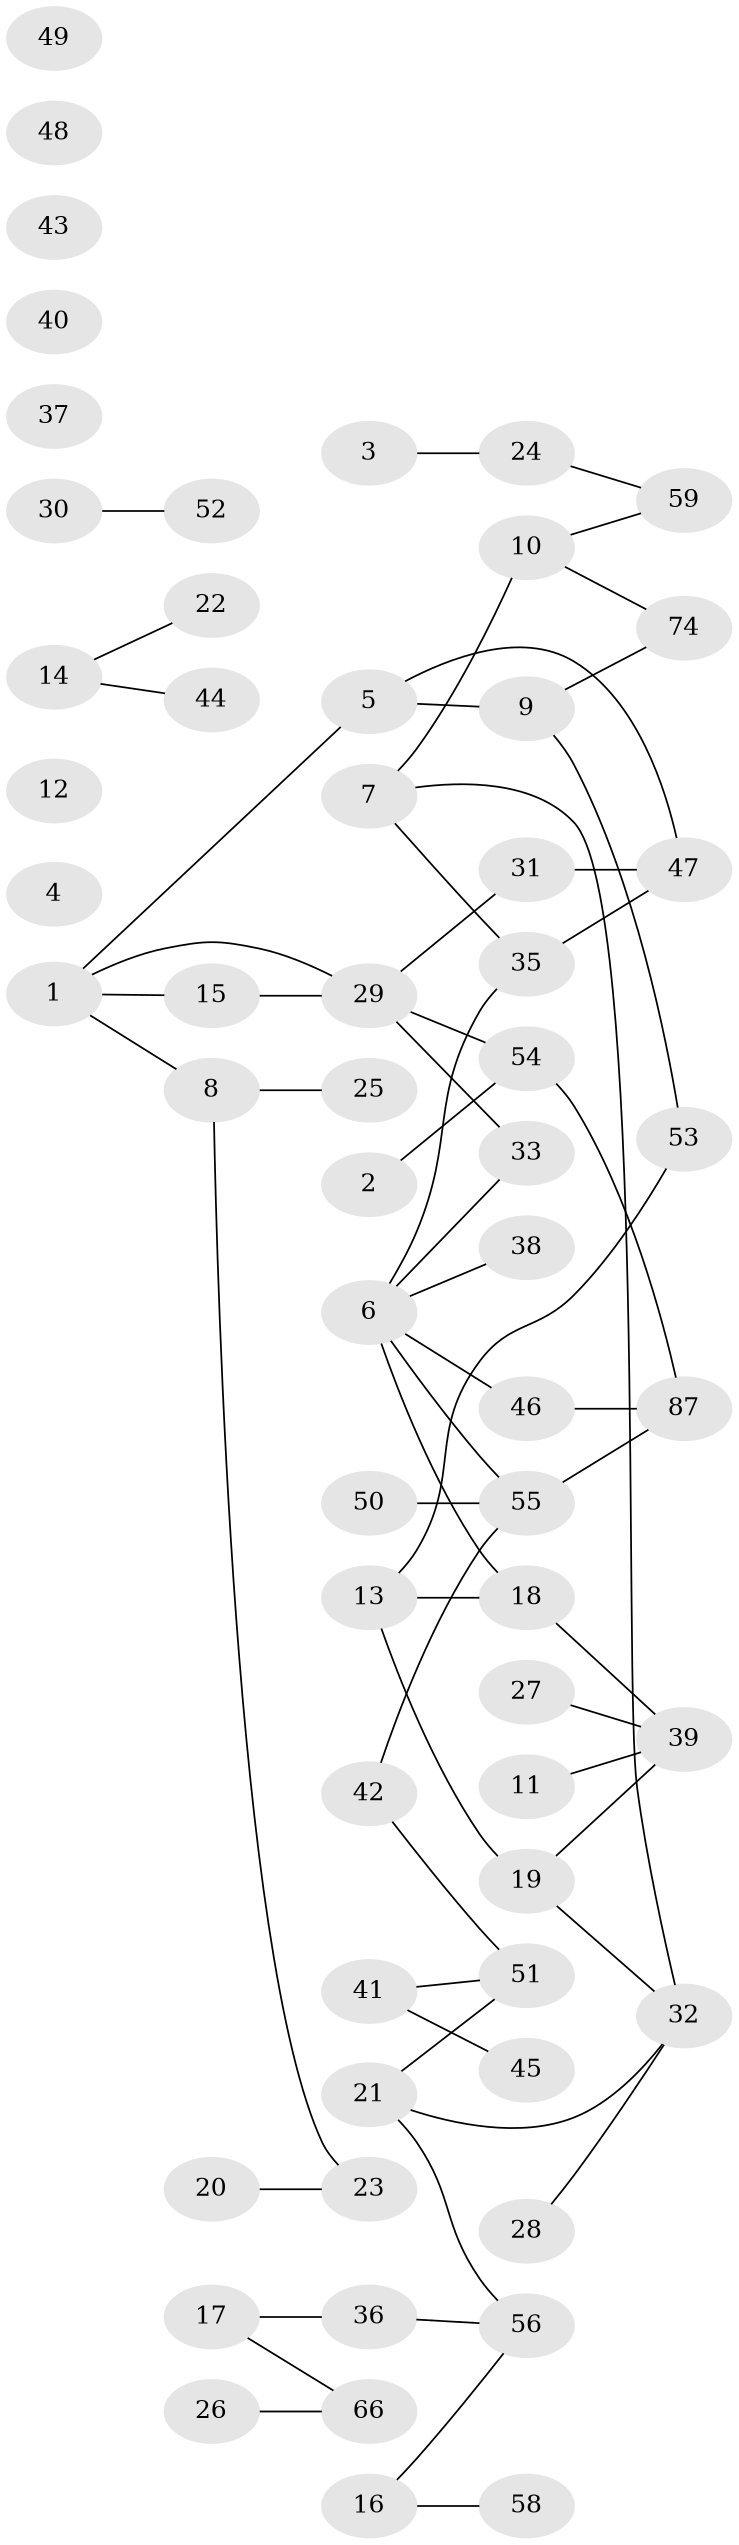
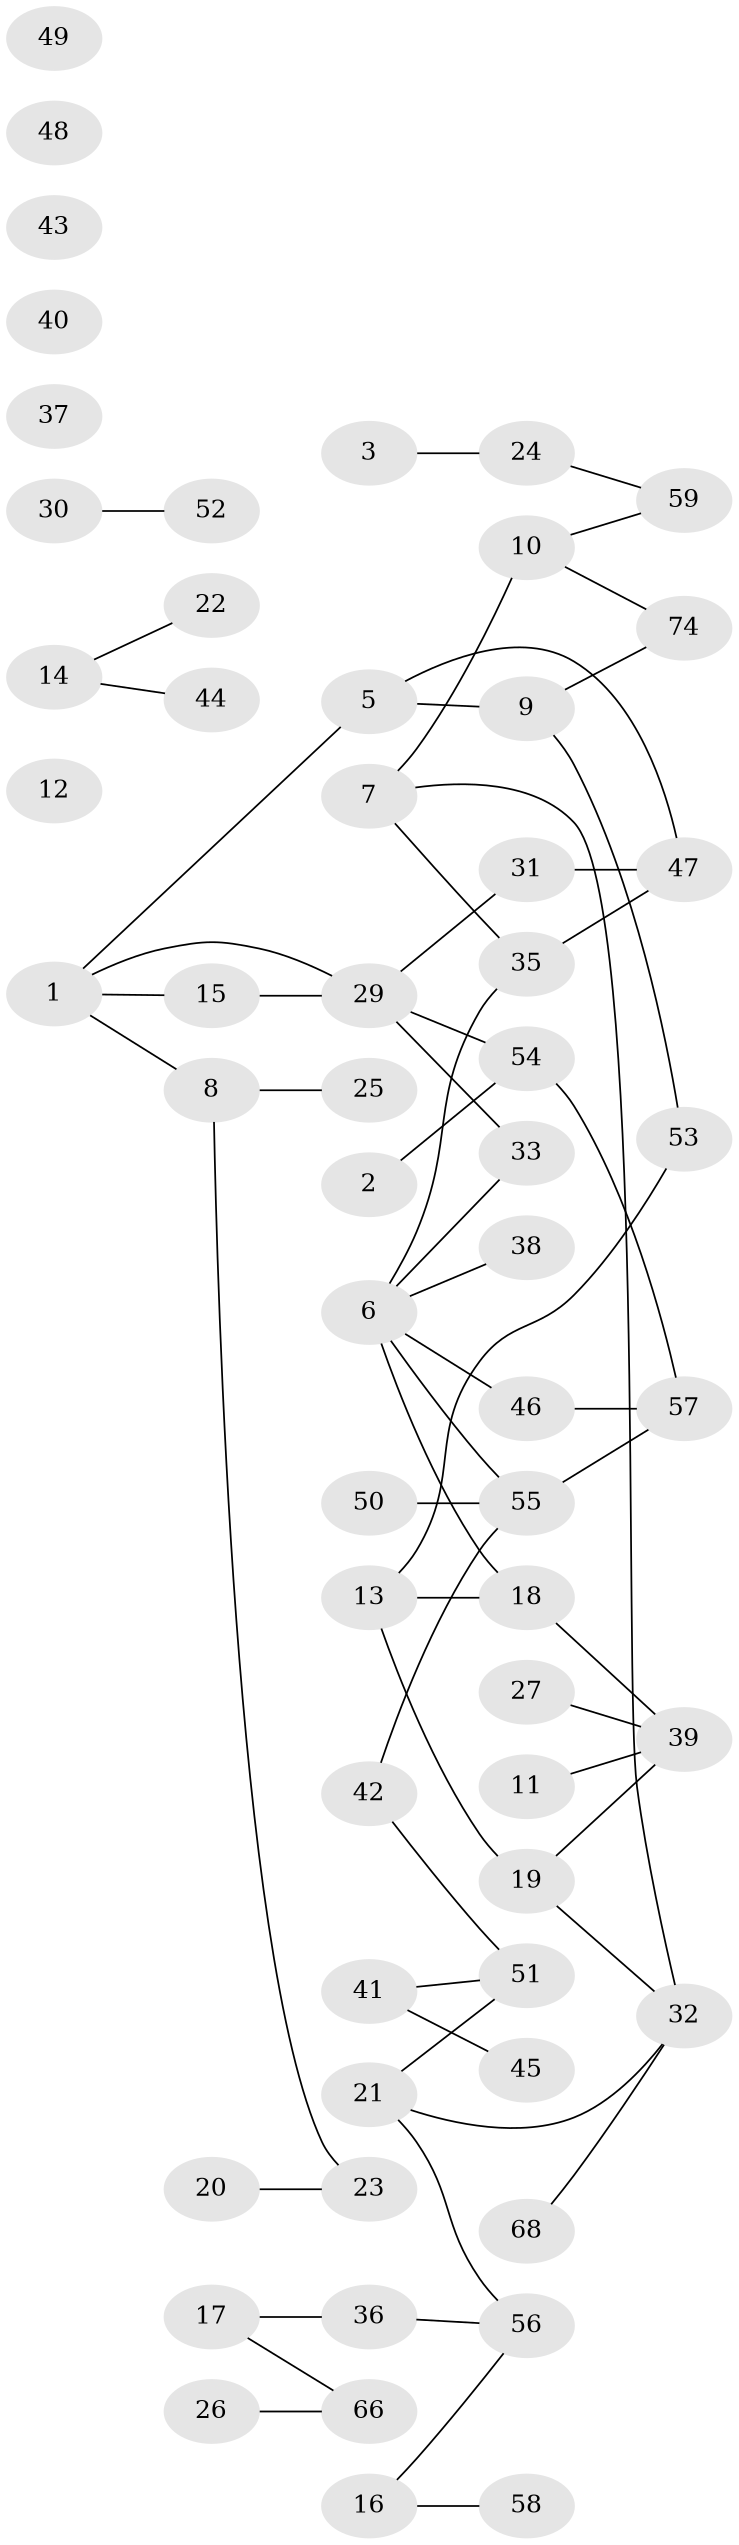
(54, 894) -> none
(684, 1409) -> (684, 1409)
(527, 2231) -> (527, 2231)
